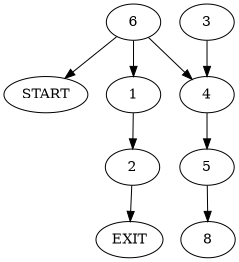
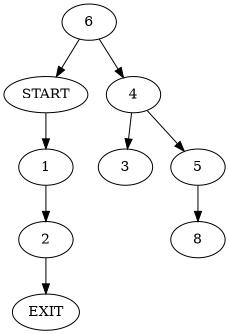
(134, 53) -> (46, 126)
(207, 53) -> (130, 126)
